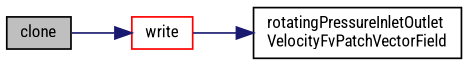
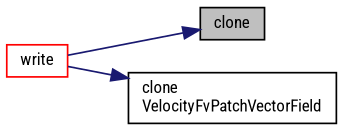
(93, 33) -> (126, 44)
(357, 33) -> (232, 98)
